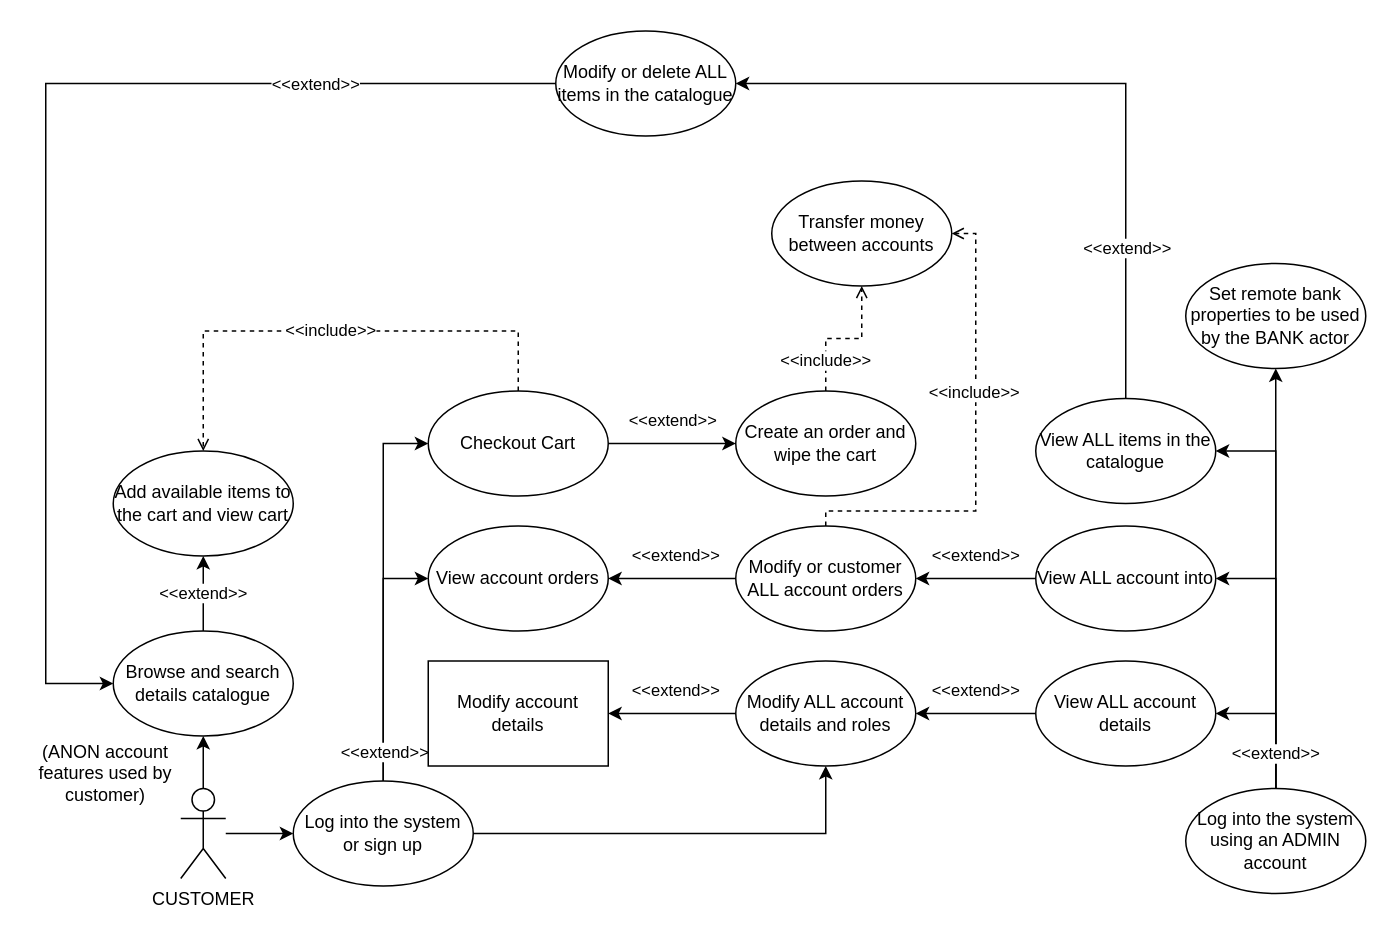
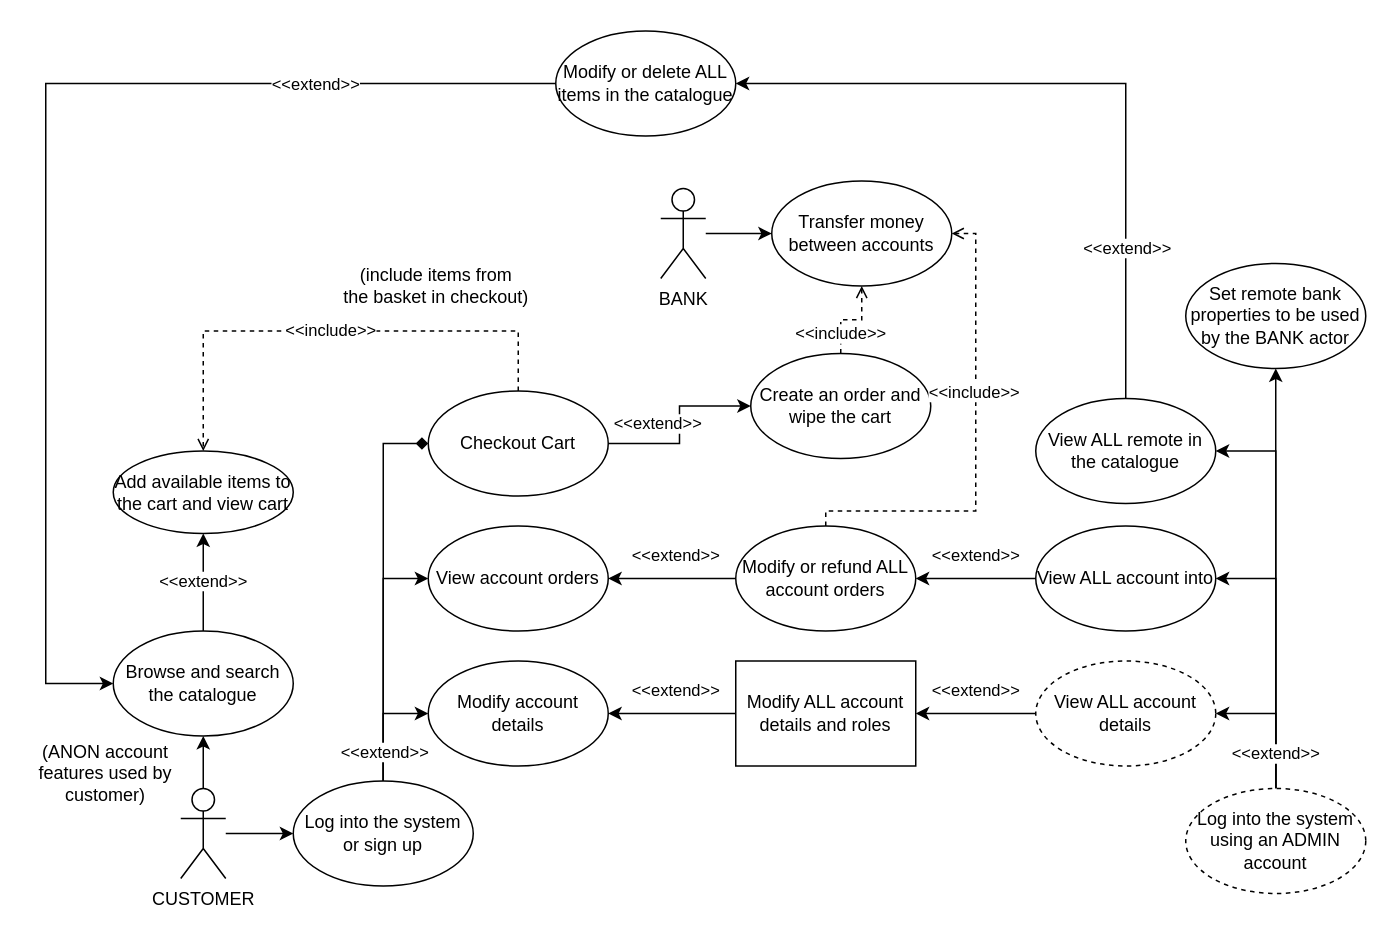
none -> (683, 233)
none -> (734, 233)
none -> (436, 286)
(417, 443) -> (416, 443)
(826, 443) -> (841, 406)
(1126, 451) -> (1126, 451)
(203, 503) -> (203, 492)
(826, 578) -> (826, 578)
(203, 683) -> (203, 683)
(518, 713) -> (518, 713)
(826, 713) -> (826, 713)
(1126, 713) -> (1126, 713)
(678, 833) -> (401, 713)
(1276, 841) -> (1276, 841)
